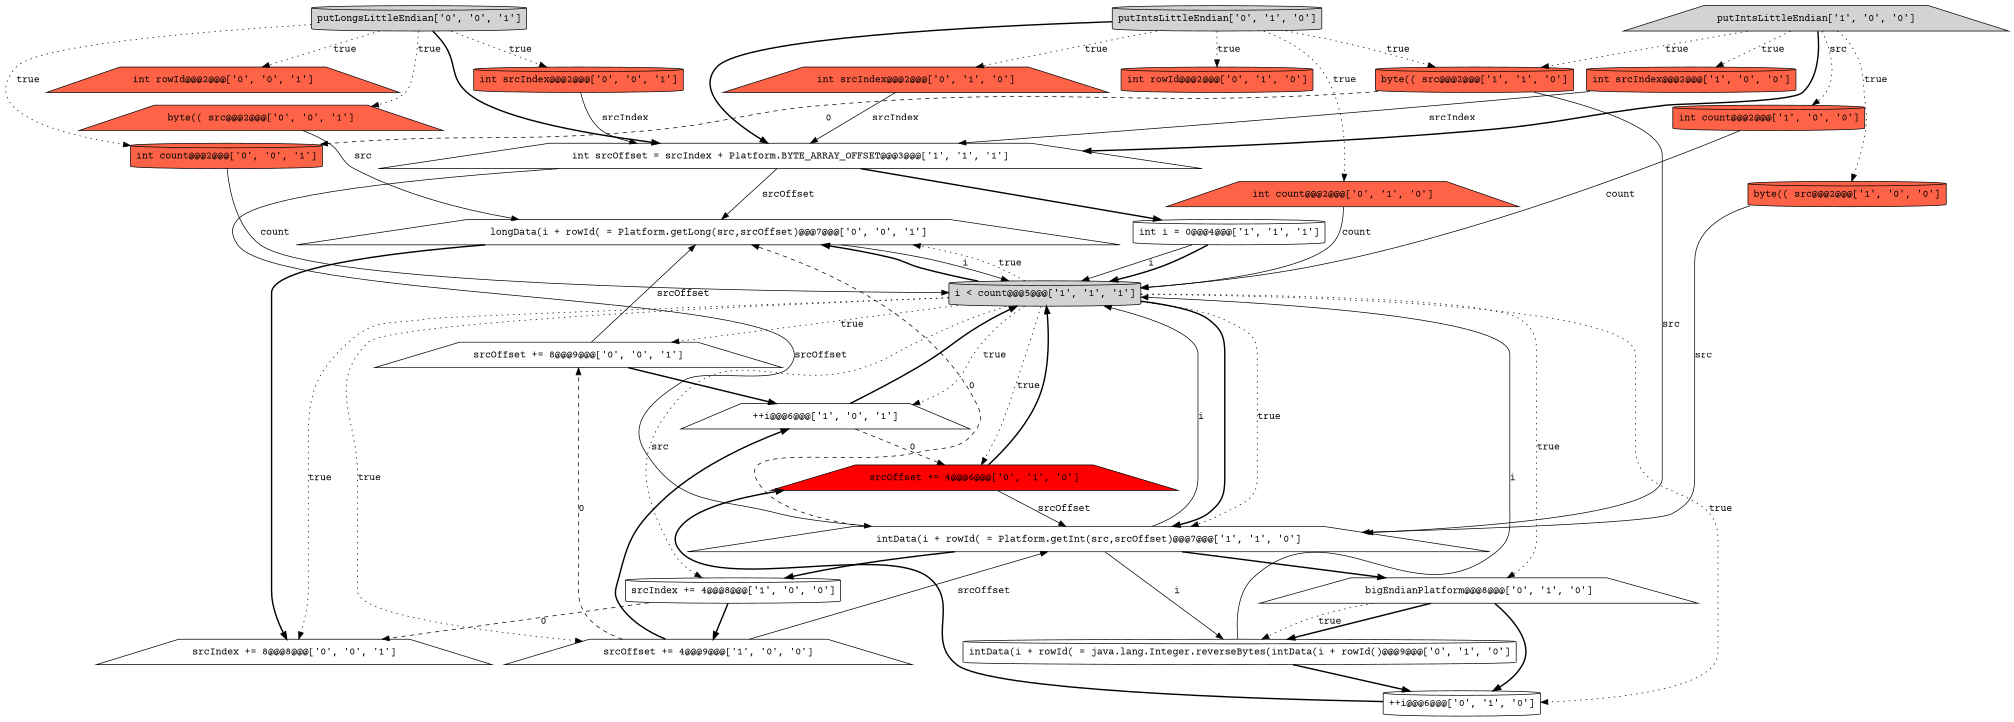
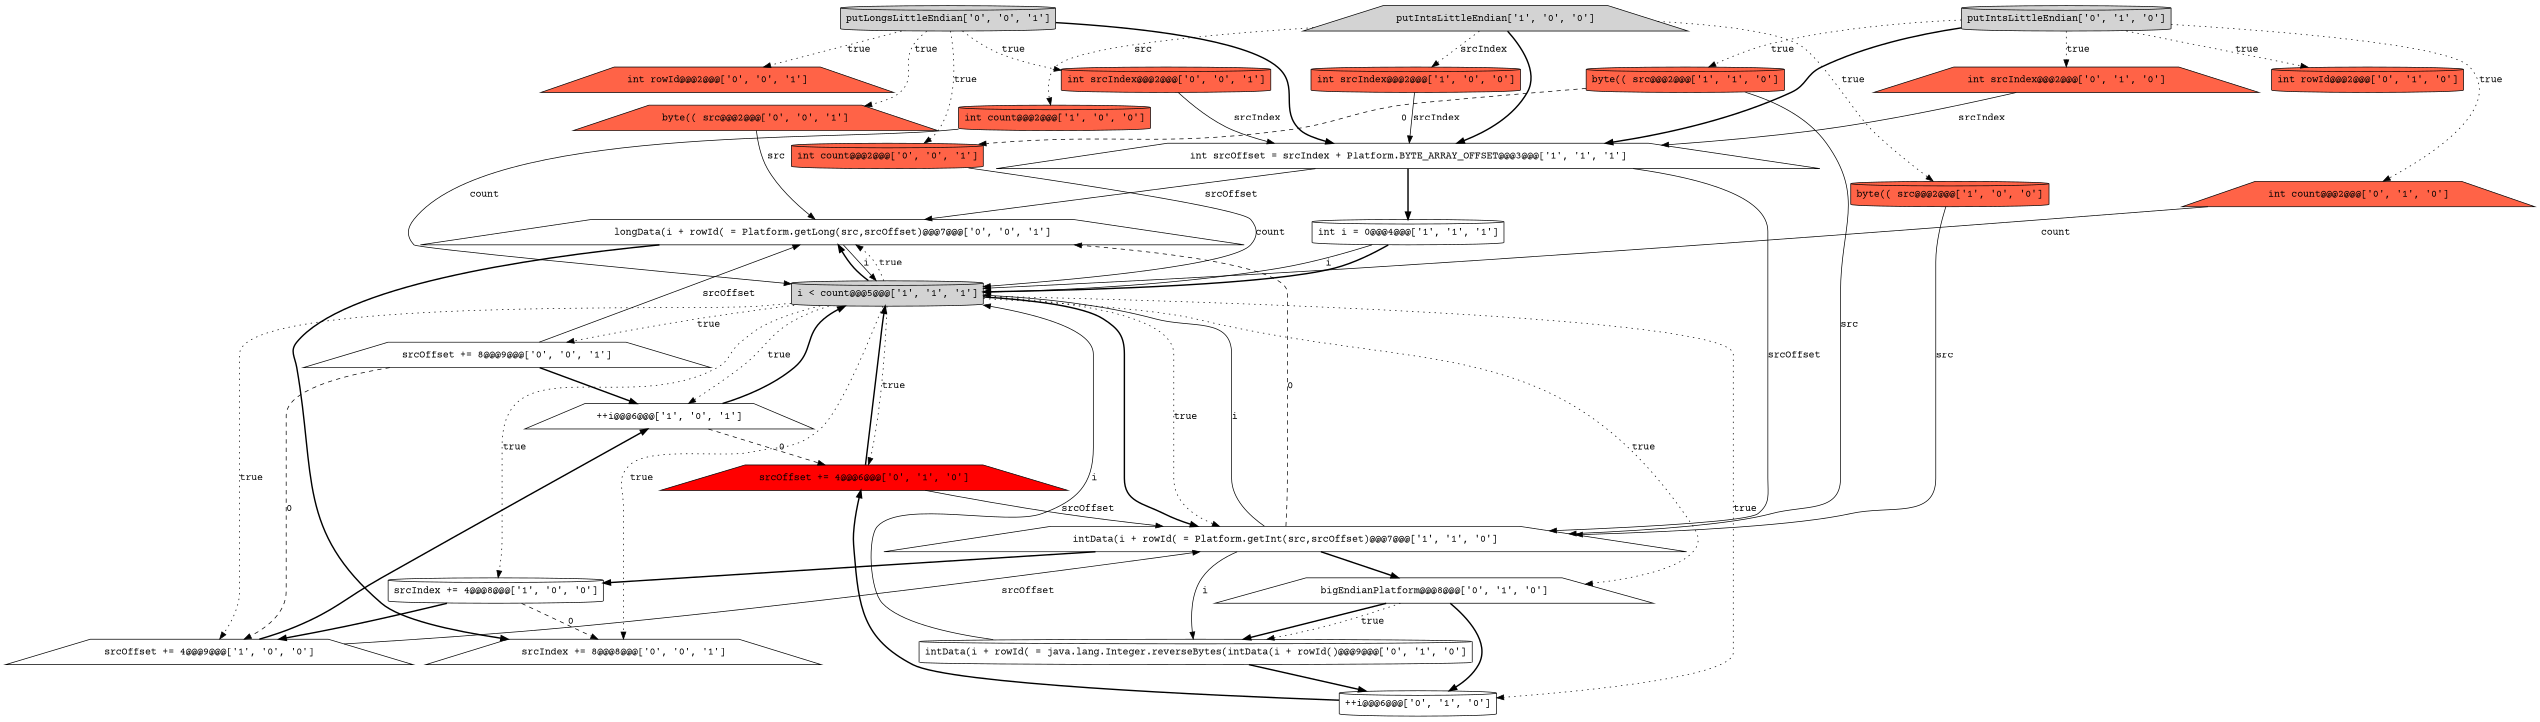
(1648, 49) -> none
(1773, 49) -> (1484, 49)
(660, 447) -> (515, 447)
(578, 518) -> (286, 473)
